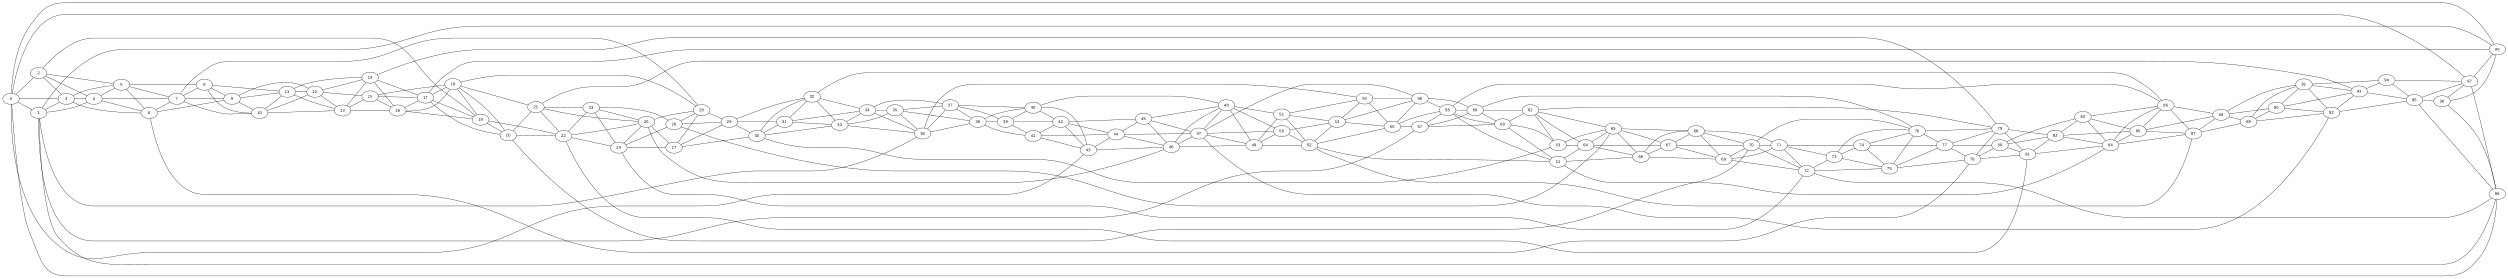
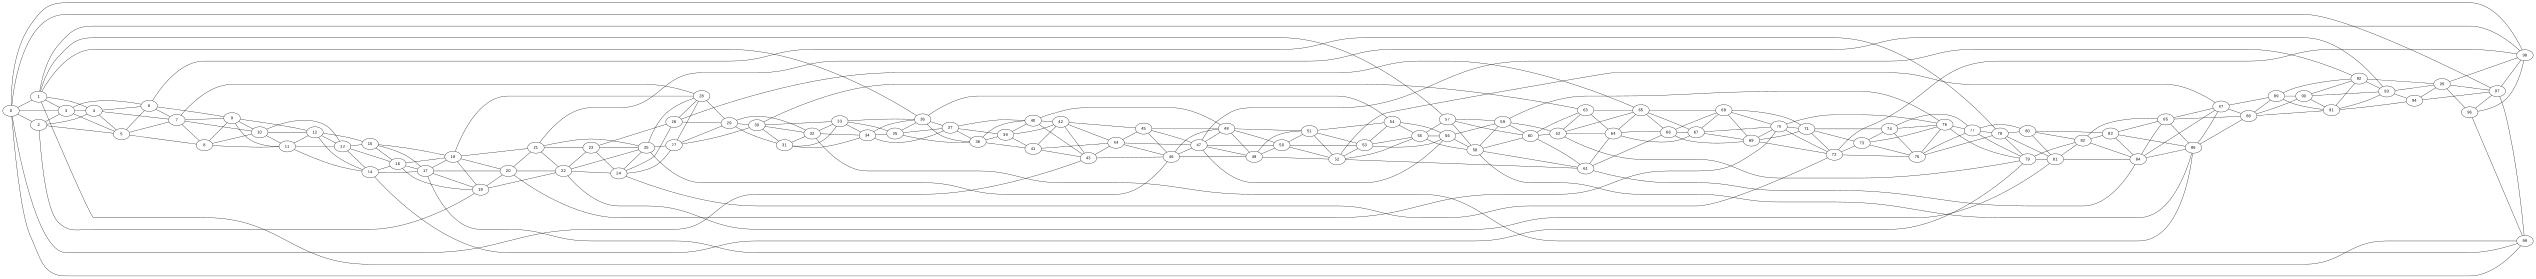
none -> (1296, 138)
